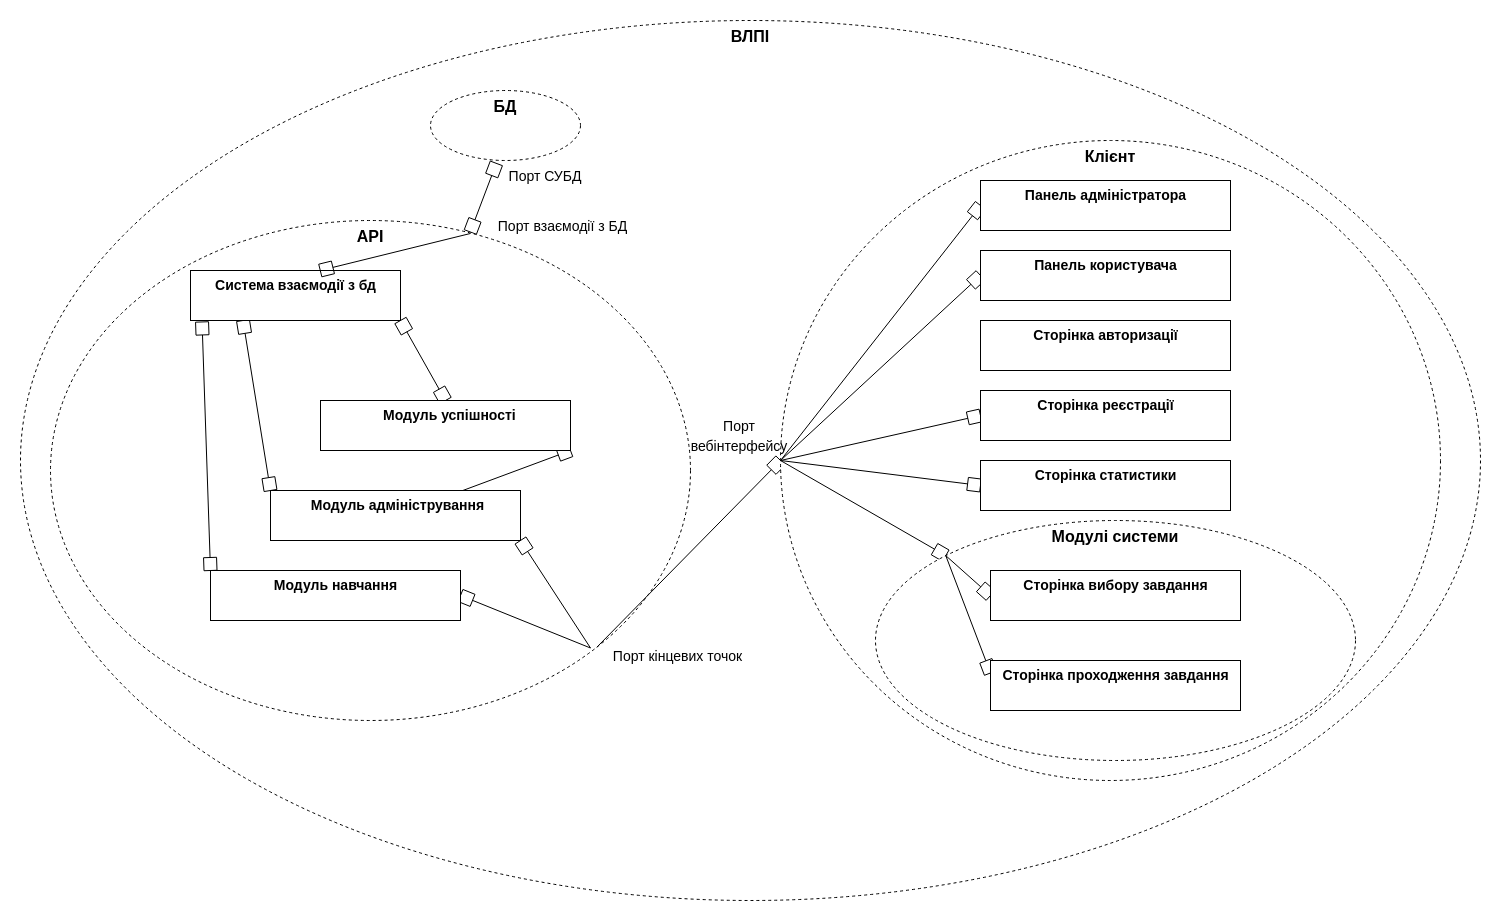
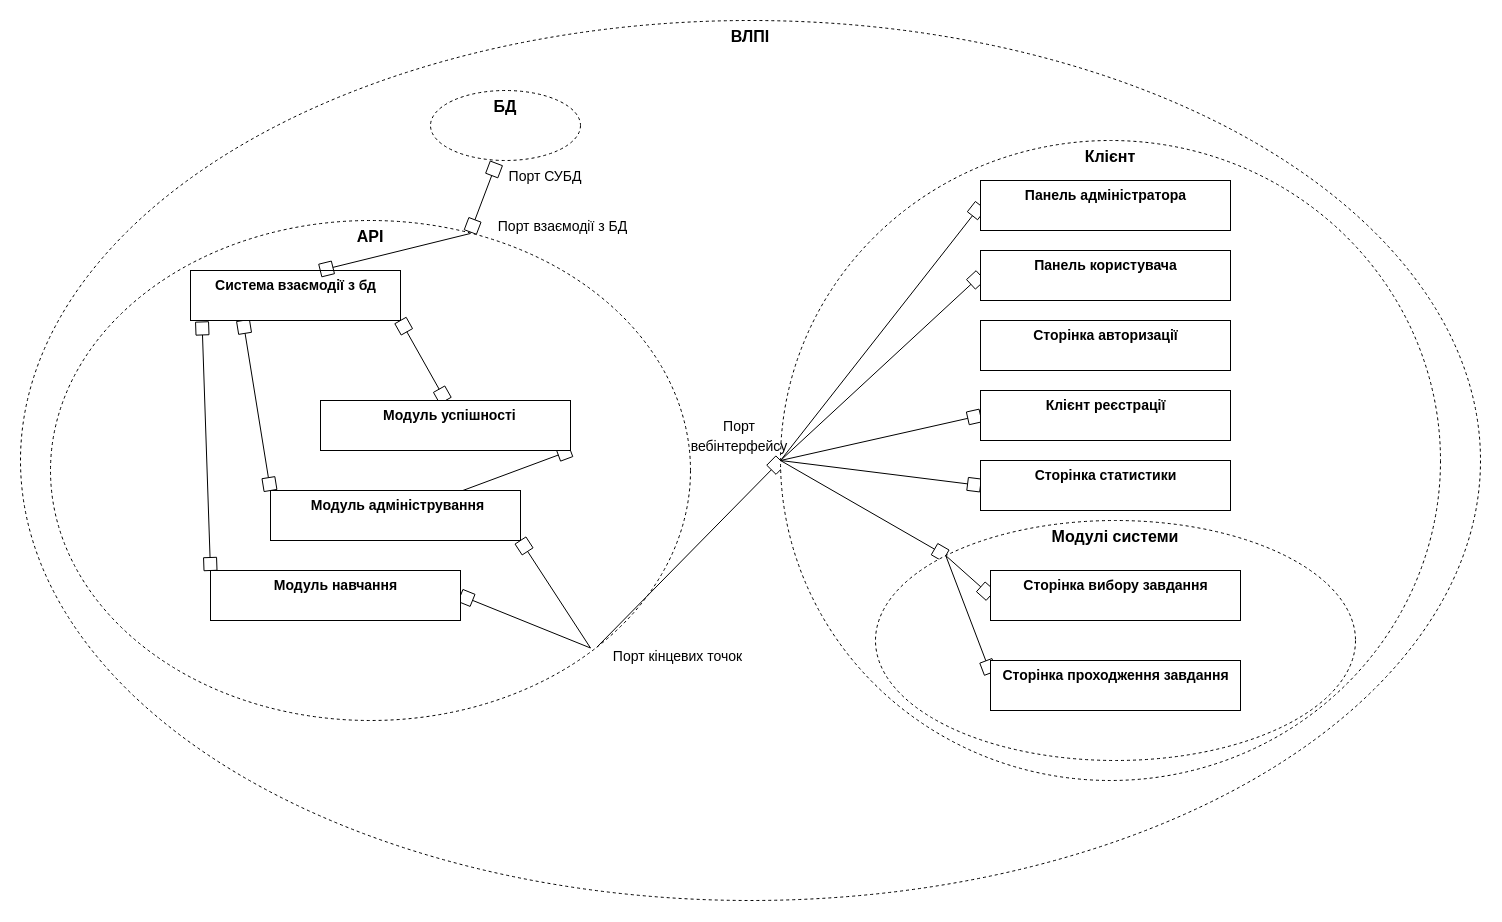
(1106, 406) -> (1106, 406)
